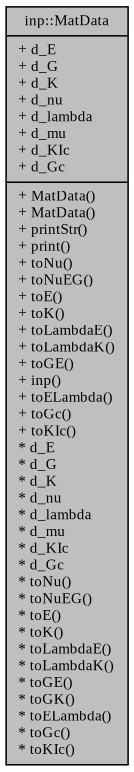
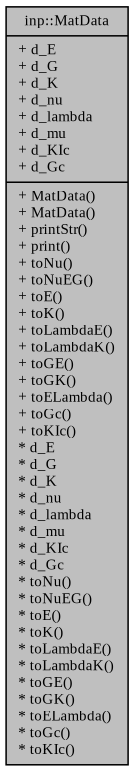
(40, 380) -> (47, 380)
